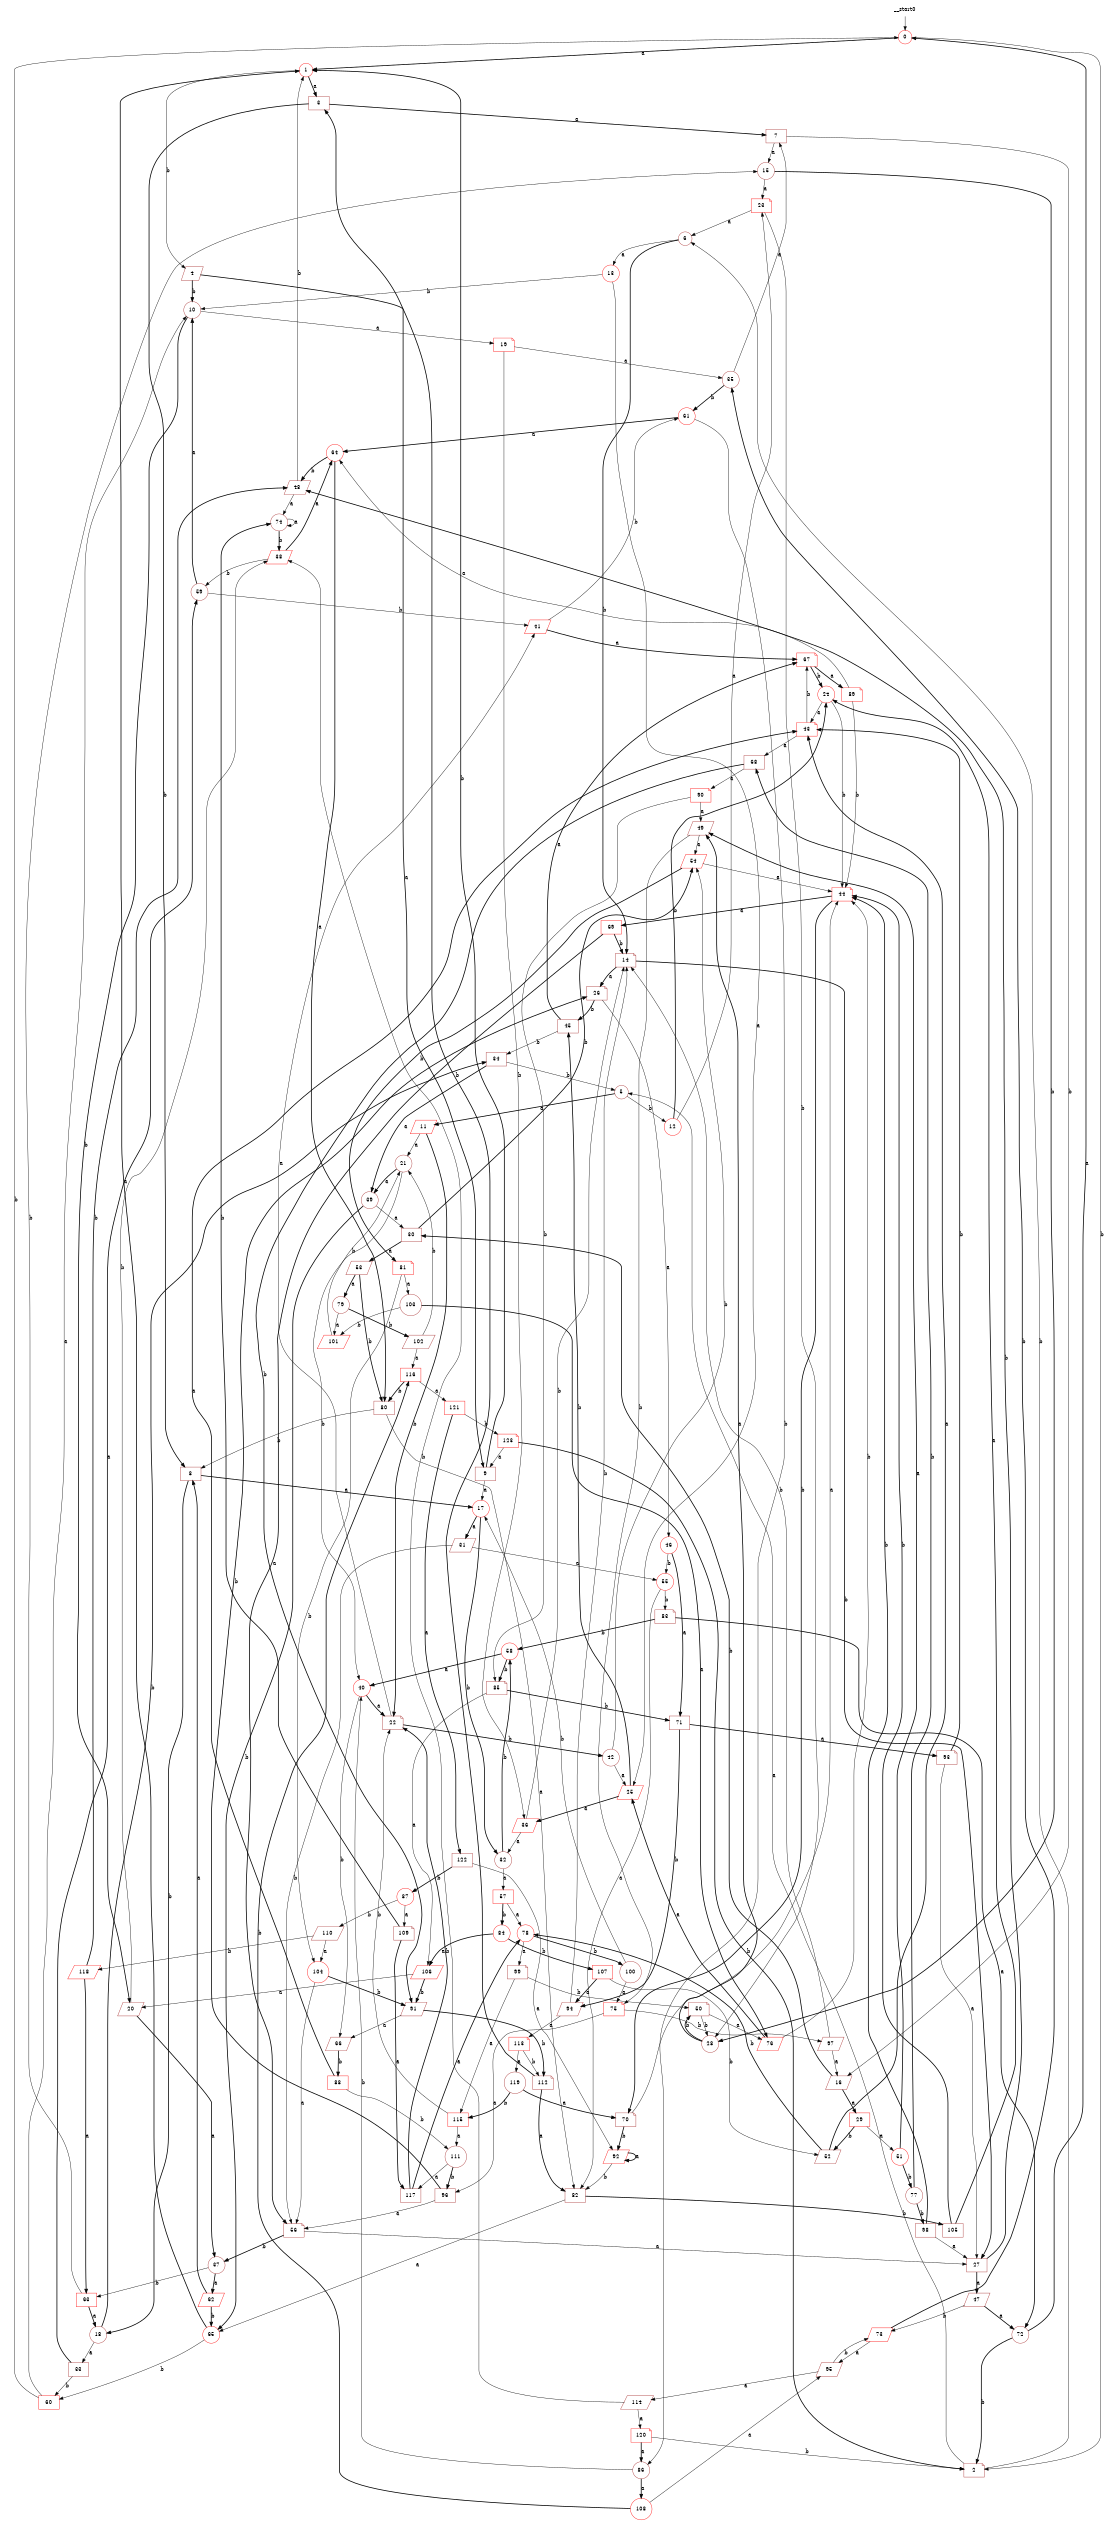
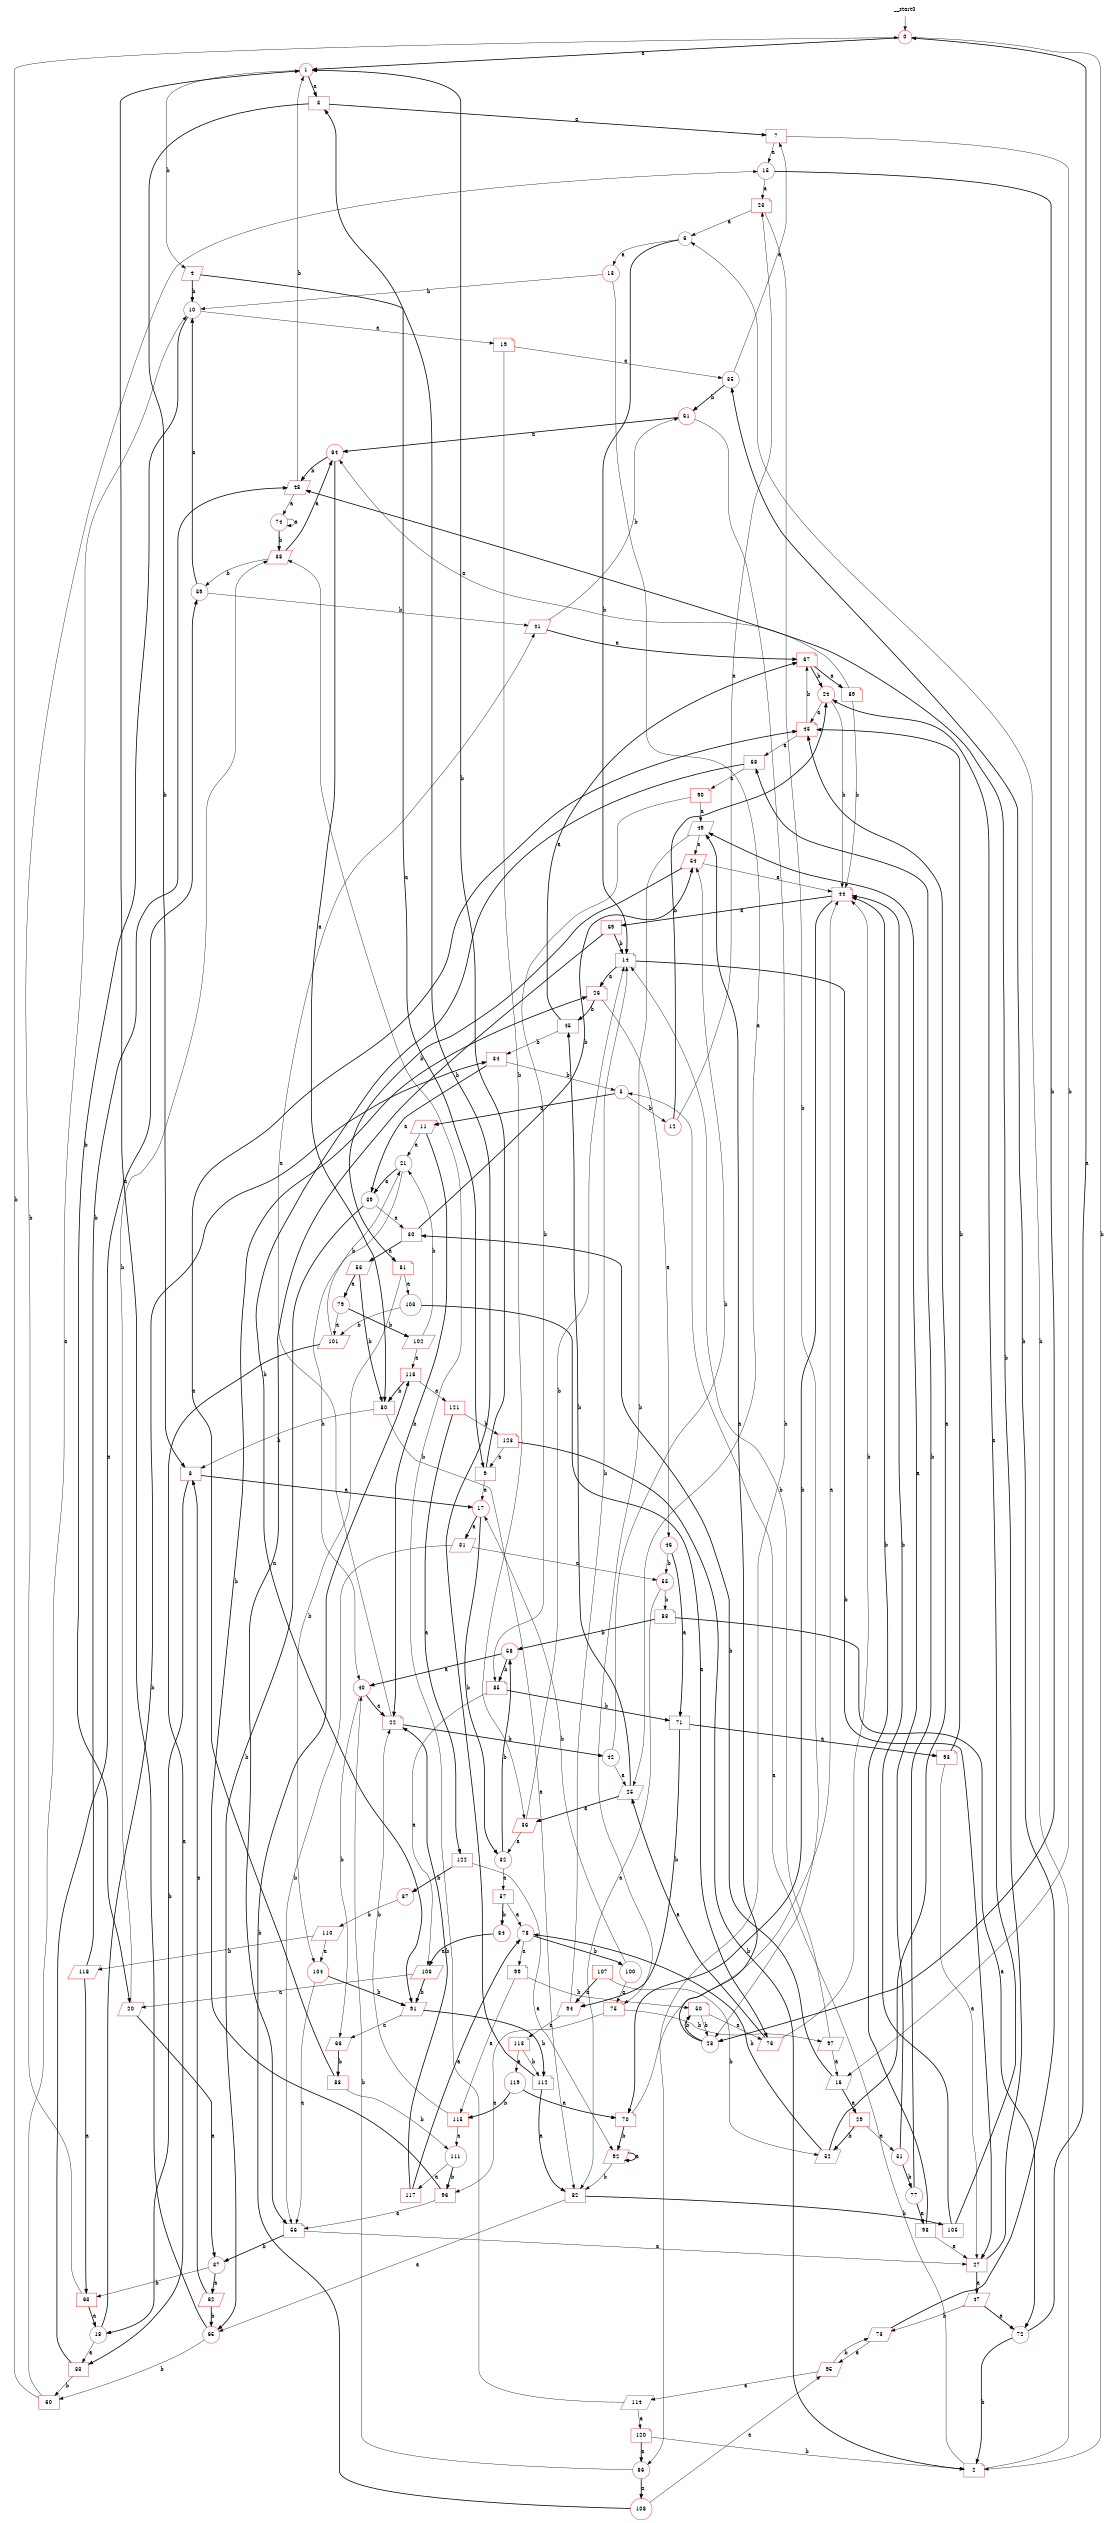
none -> (183, 1830)
(404, 1933) -> none
(545, 1955) -> none
(922, 2214) -> (922, 2214)
